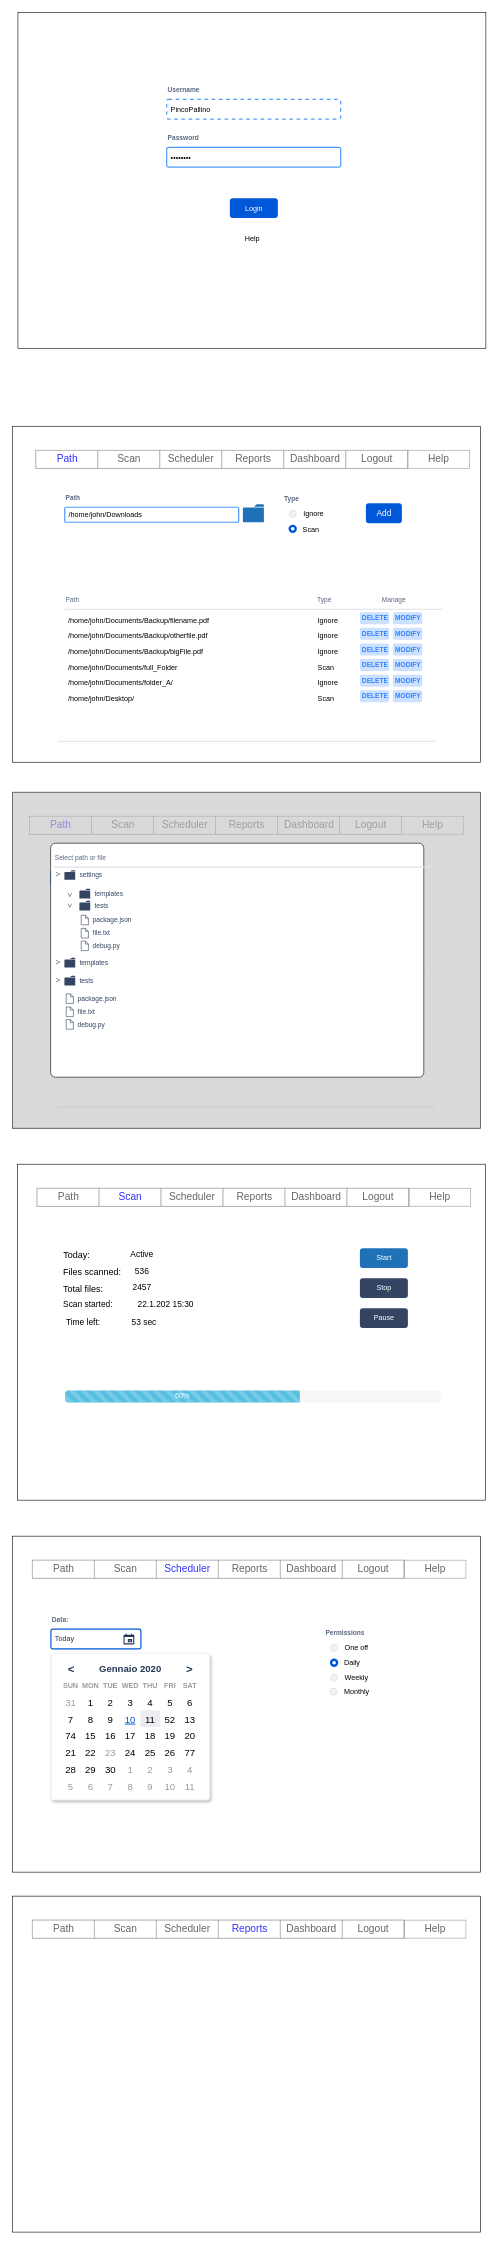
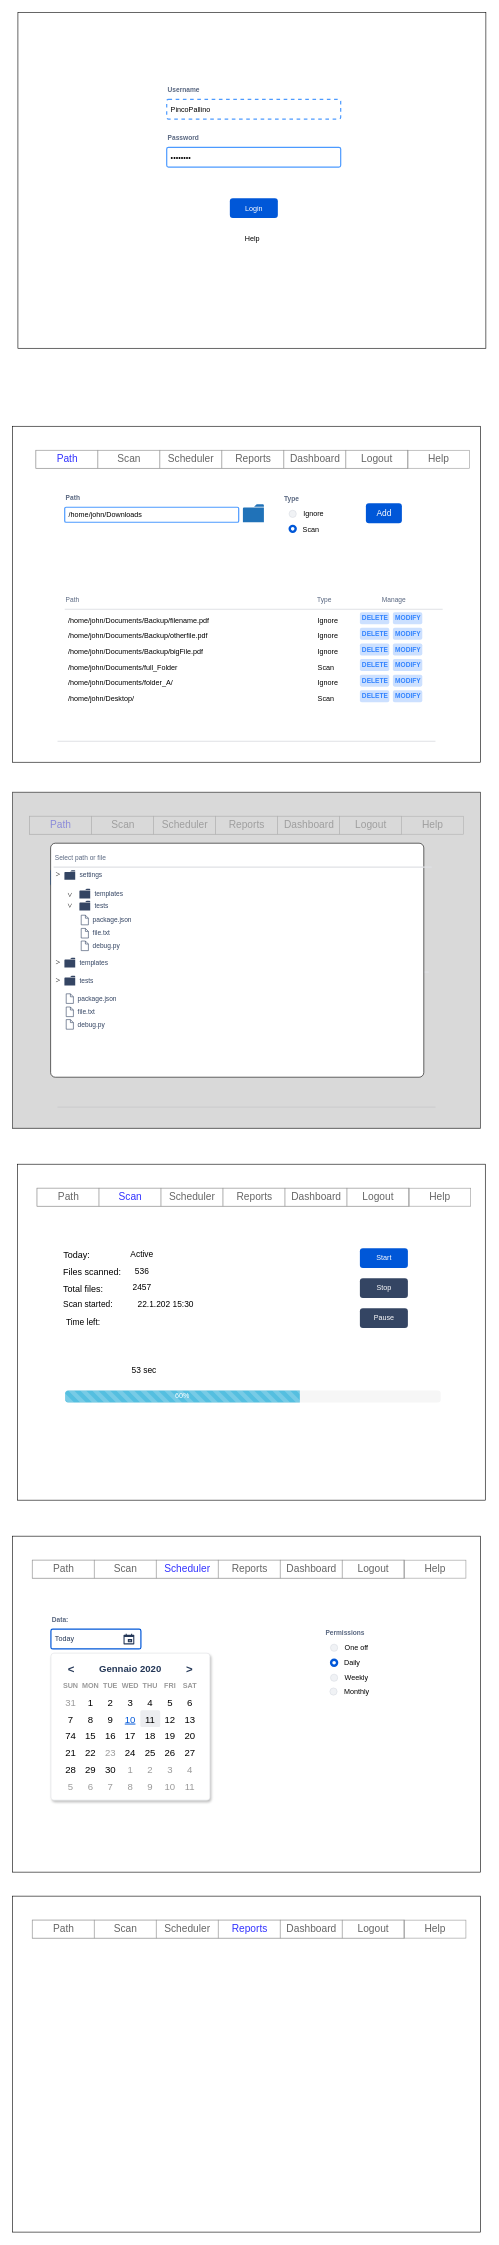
(384, 1258) -> (384, 1258)
(144, 1322) -> (144, 1370)
(170, 1720) -> (170, 1720)
(190, 1753) -> (190, 1753)
